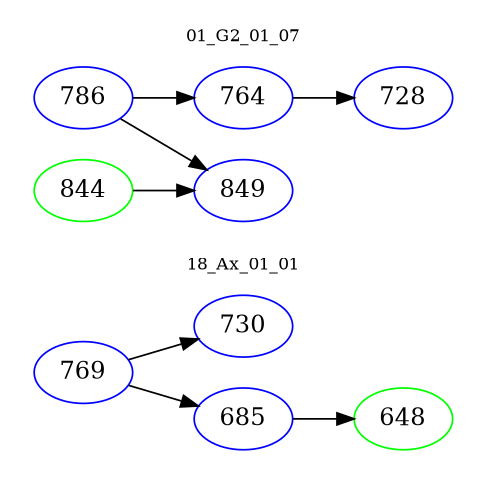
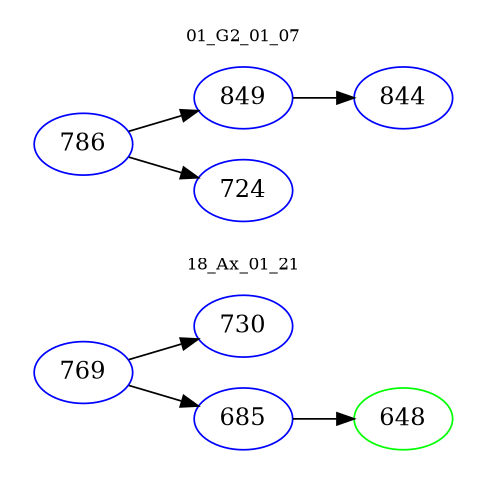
(243, 98) -> (243, 191)
(403, 98) -> none
(83, 191) -> (403, 98)
(155, 191) -> (315, 98)
(243, 265) -> (243, 265)
